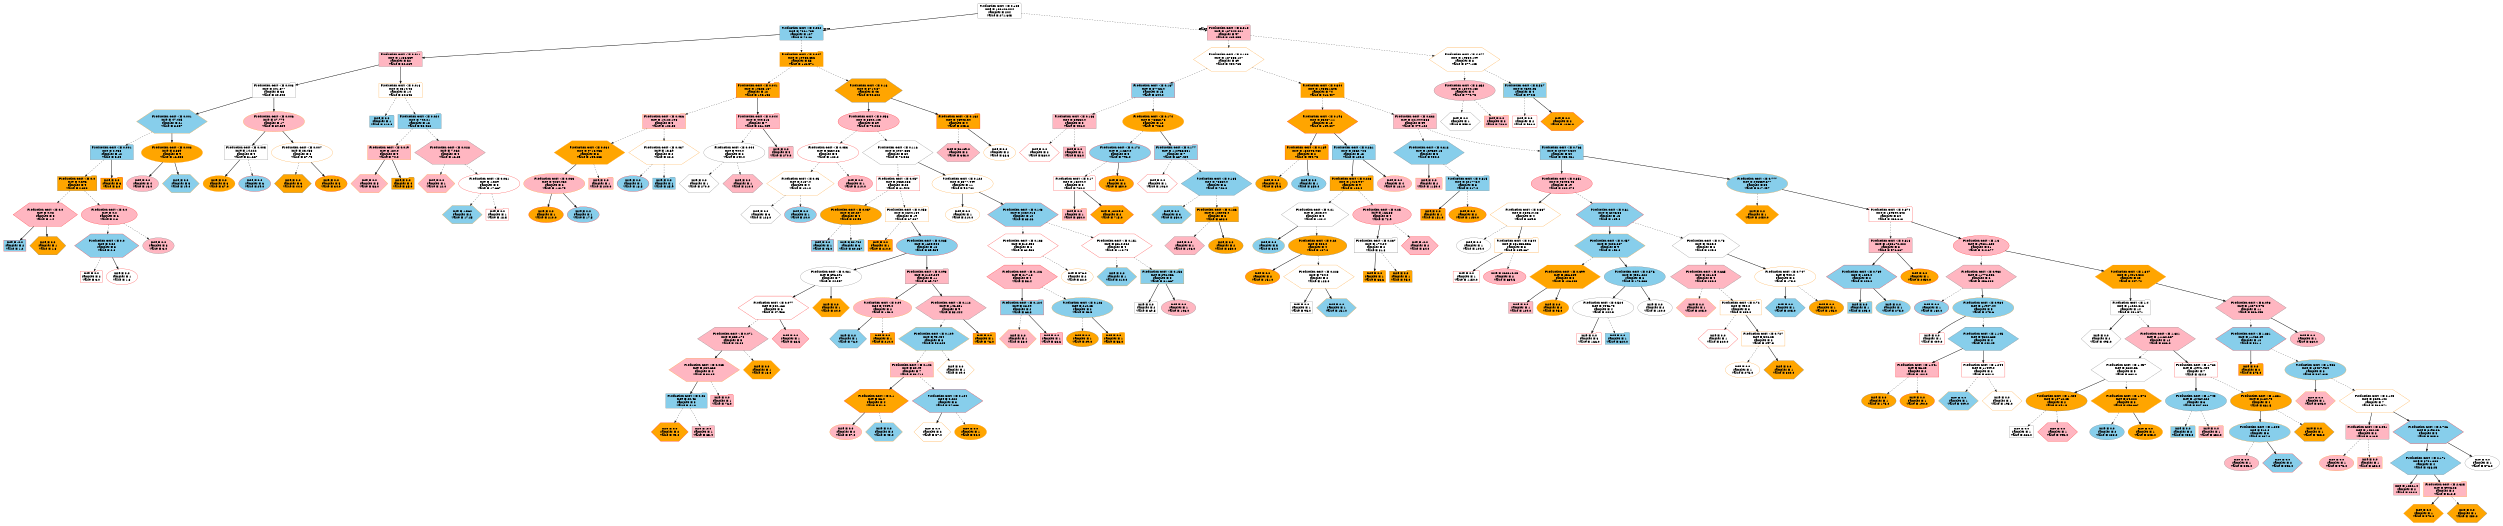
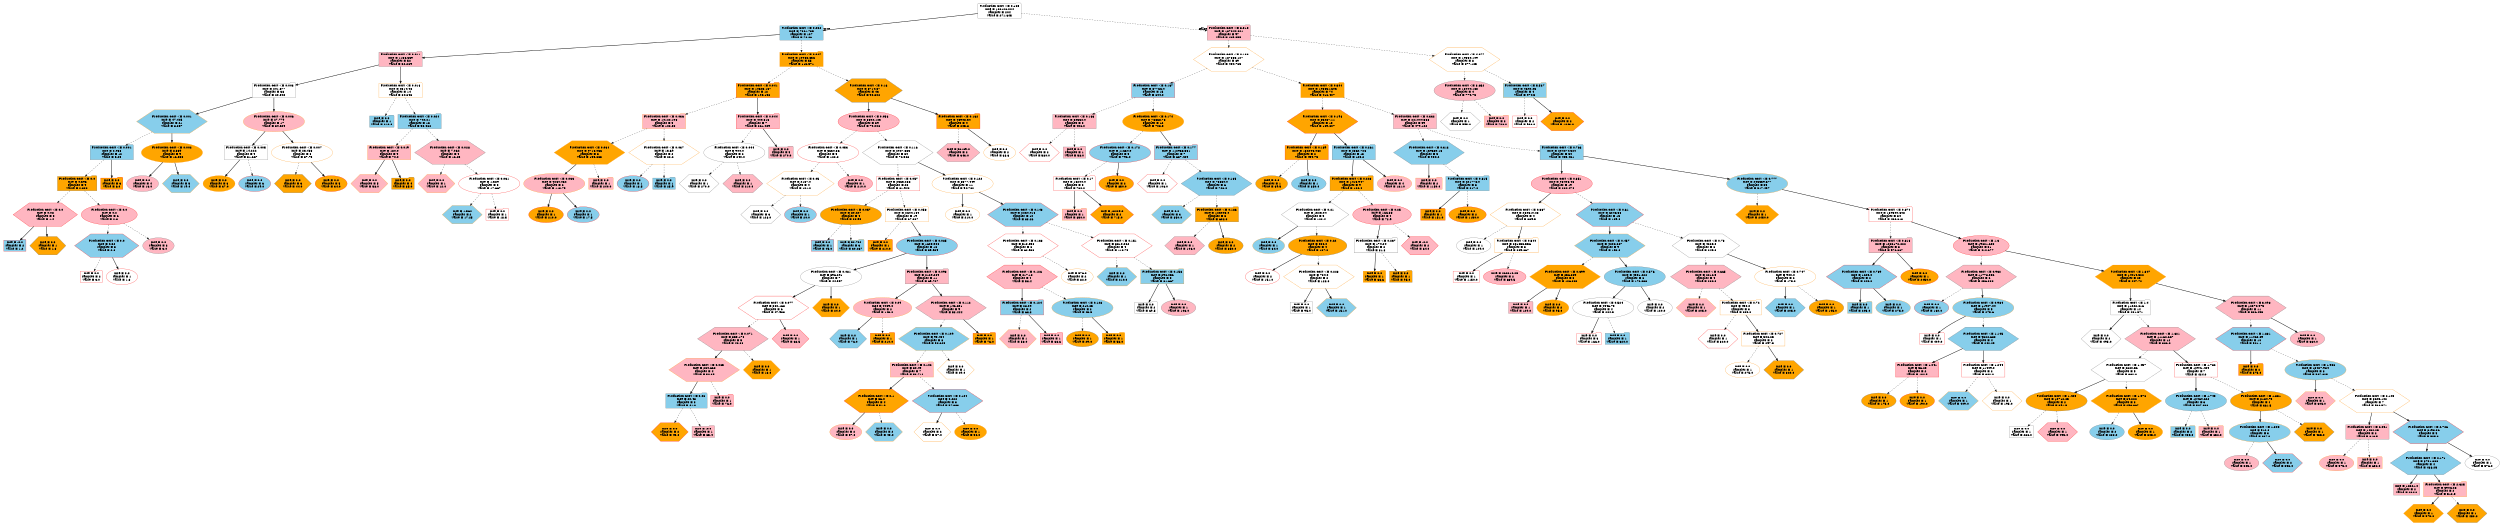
(1269, 246) -> (1269, 246)
(1263, 277) -> (1263, 277)
